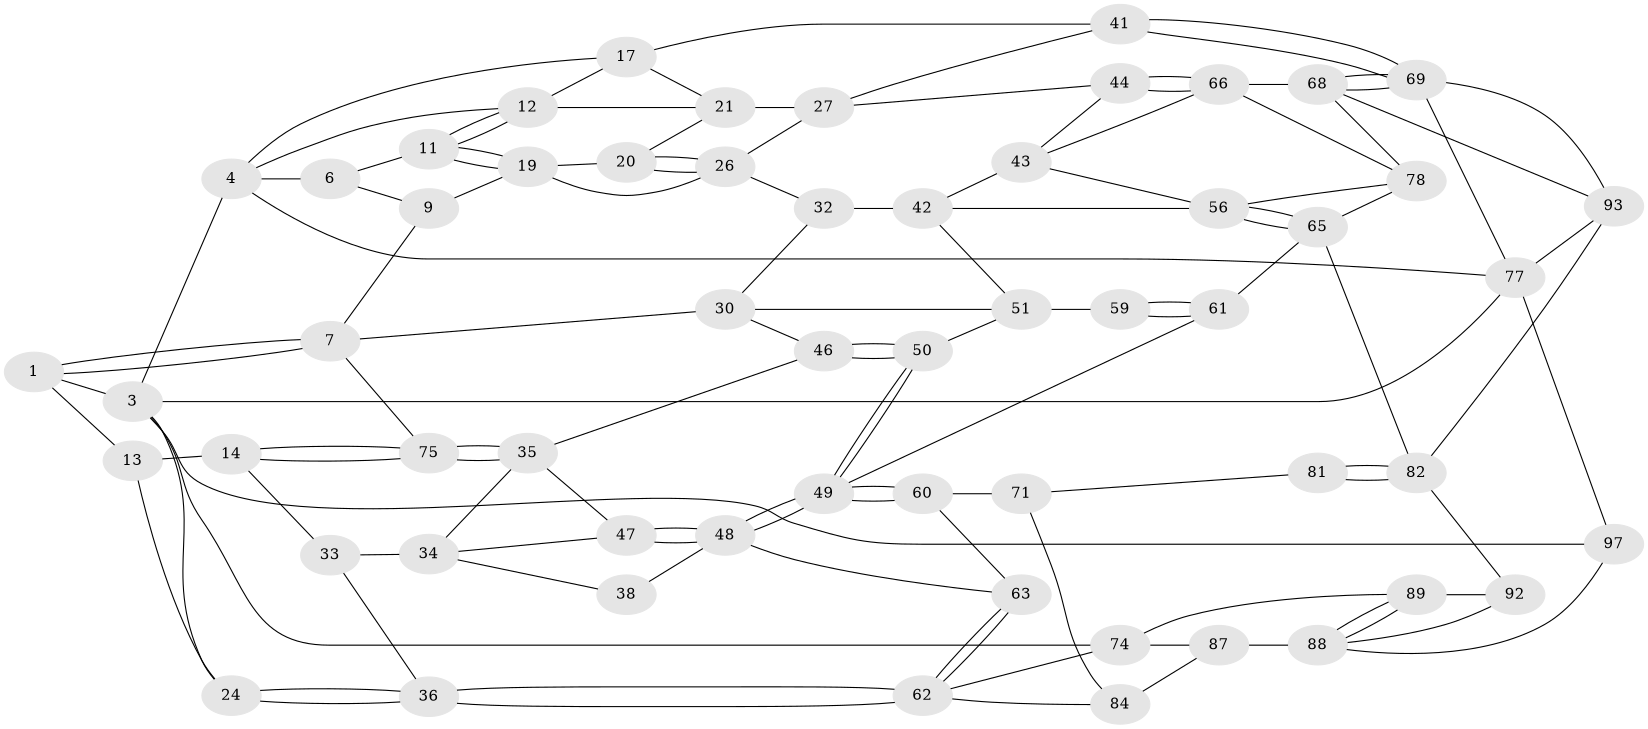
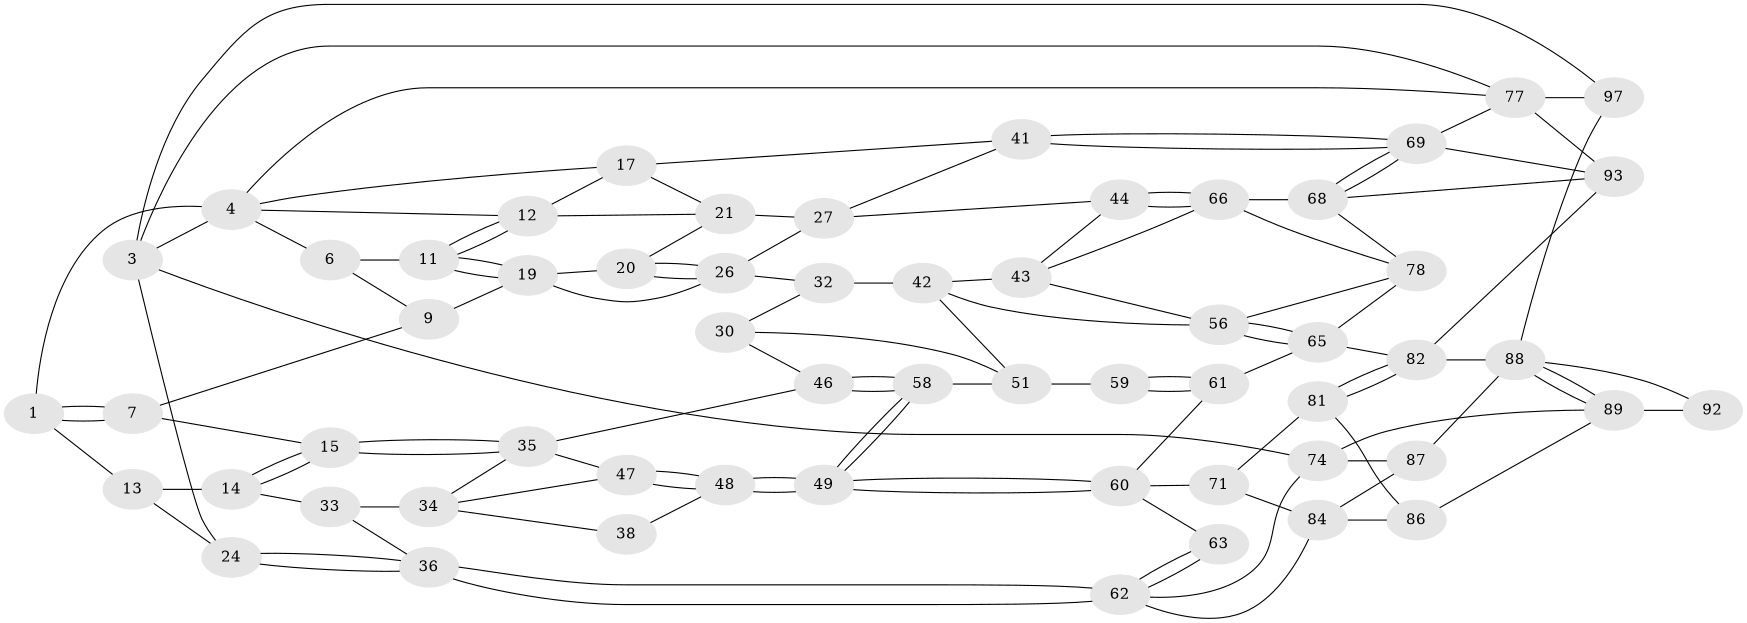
(528, 325) -> none
(923, 351) -> (923, 384)
(84, 387) -> (78, 259)
(1004, 410) -> (1174, 430)
(429, 453) -> (330, 448)
none -> (1417, 520)
(1466, 534) -> (1466, 360)
(870, 575) -> none
